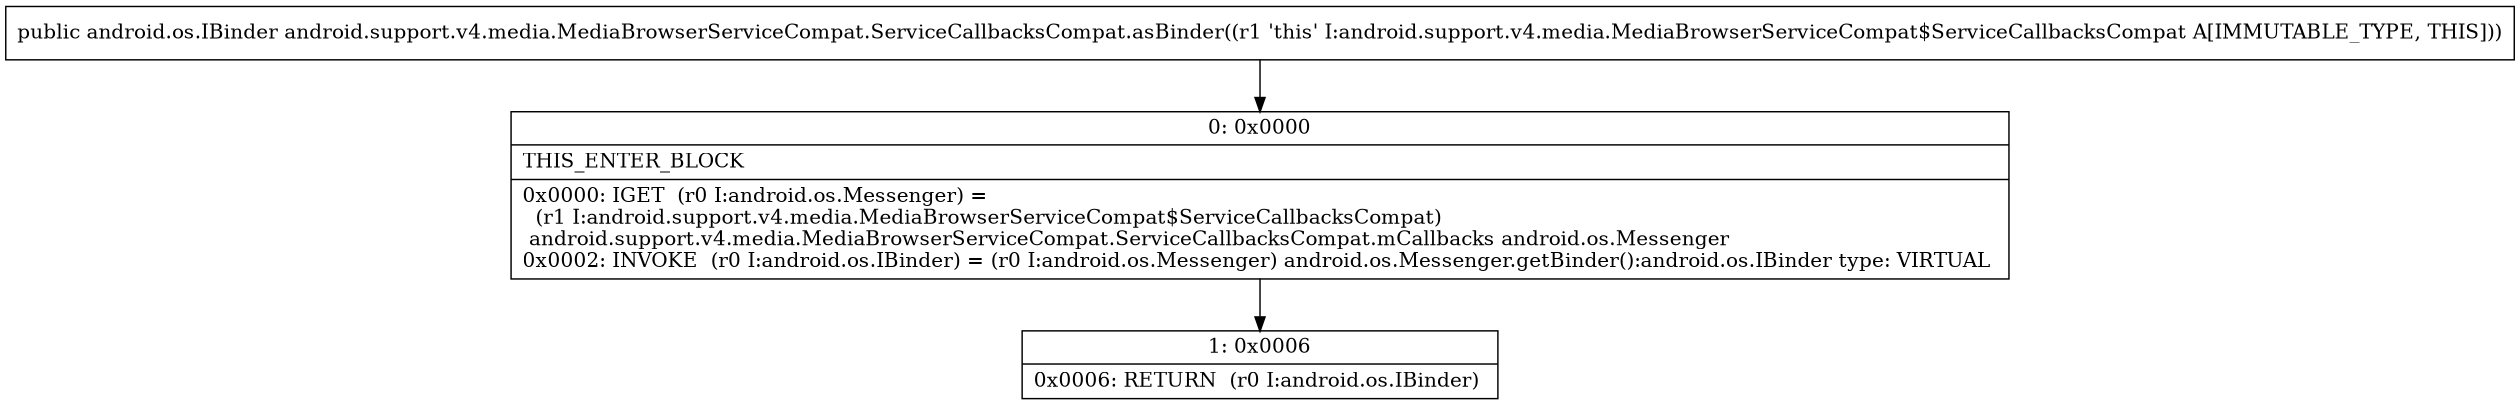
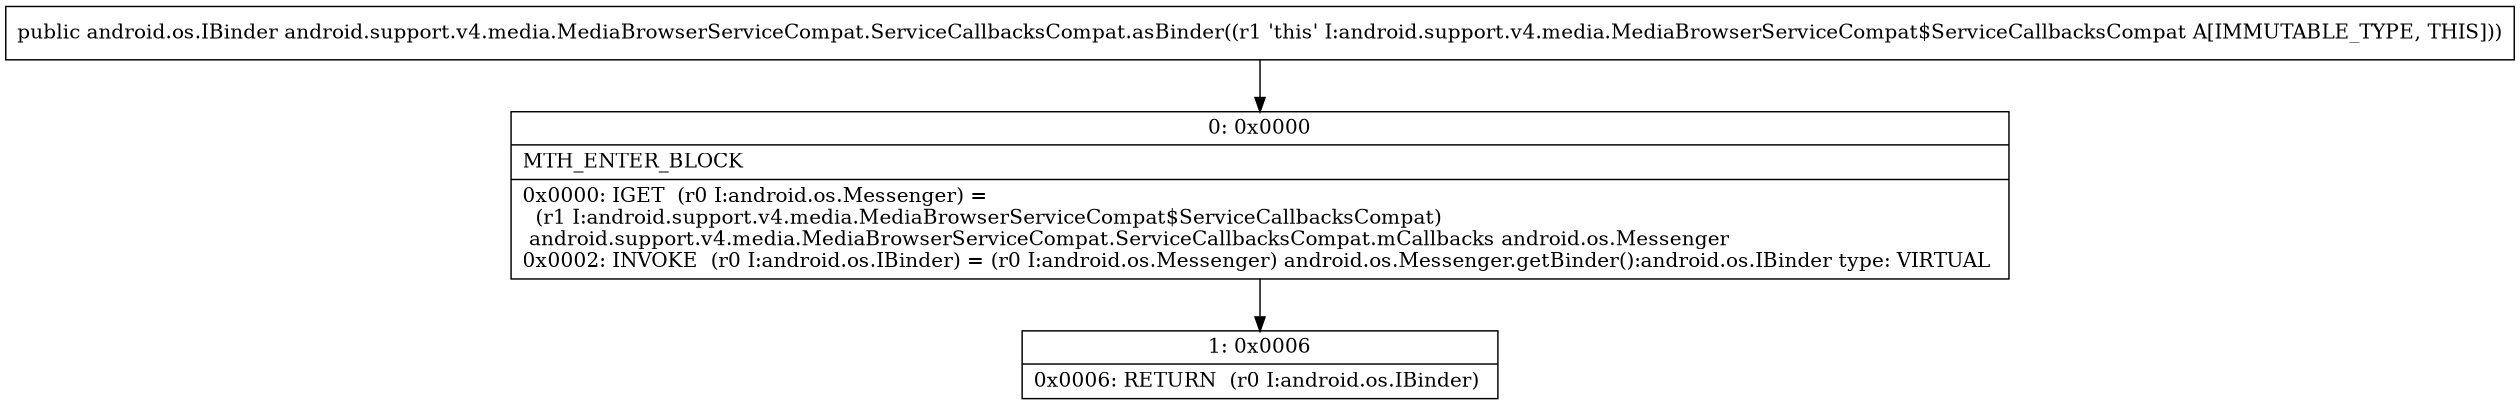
(634, 161) -> (634, 161)
